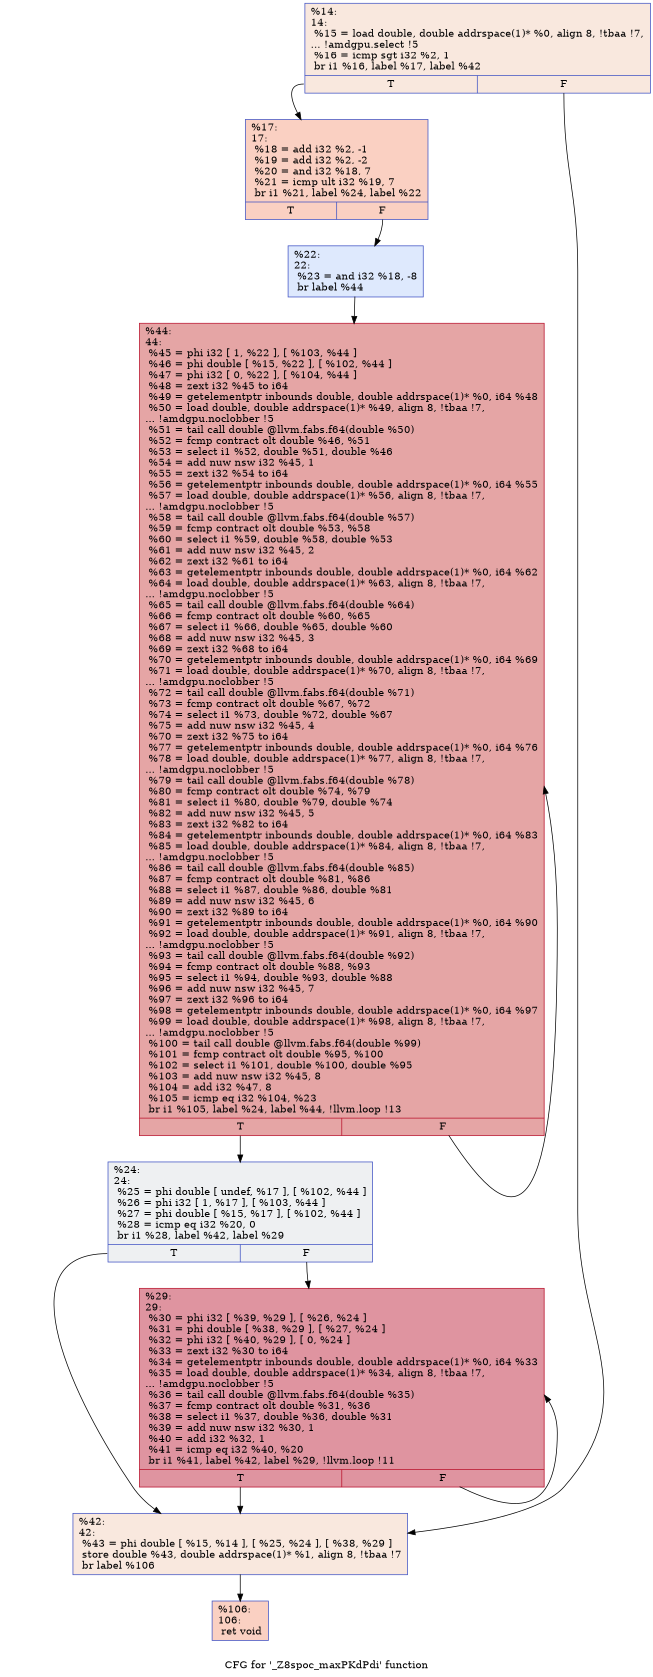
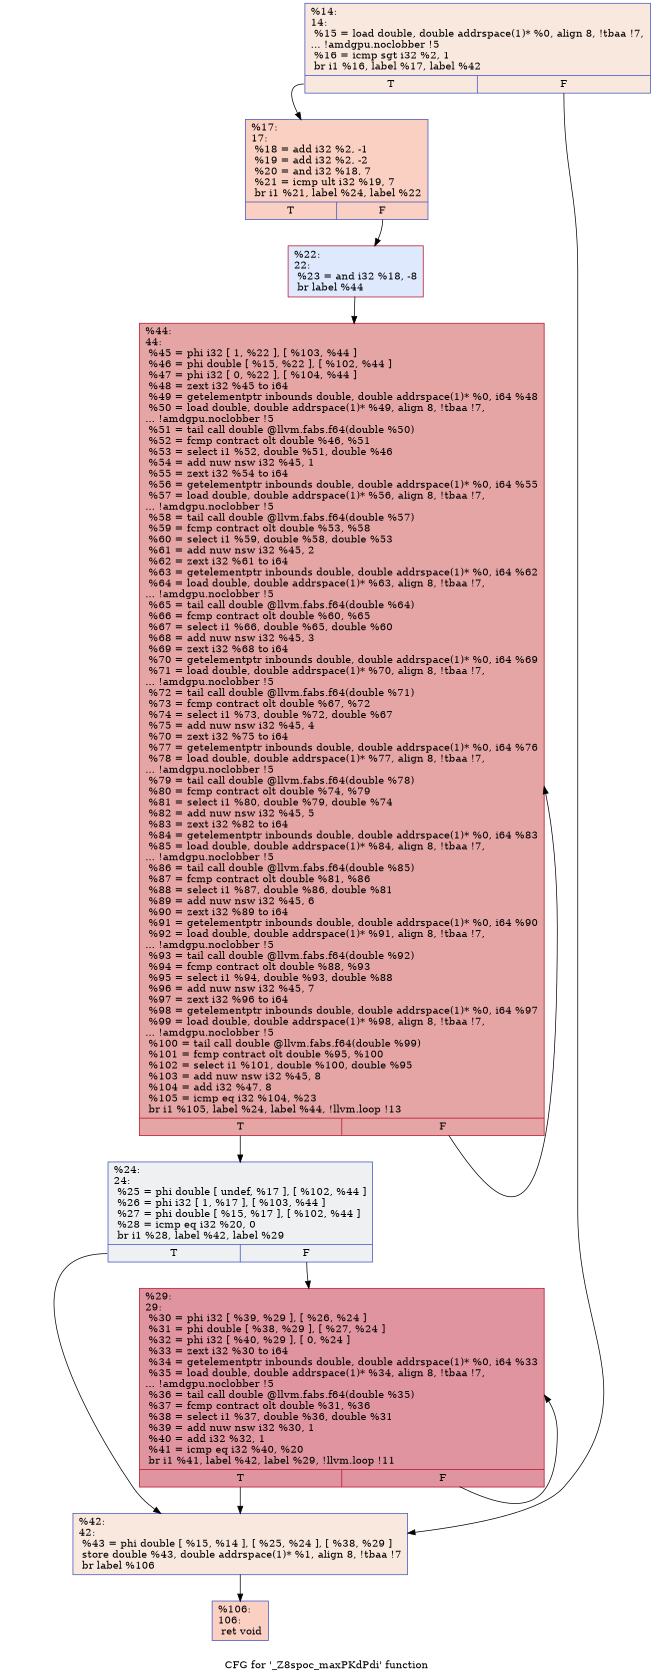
(365, 45) -> (375, 45)
(356, 271) -> (356, 271)
